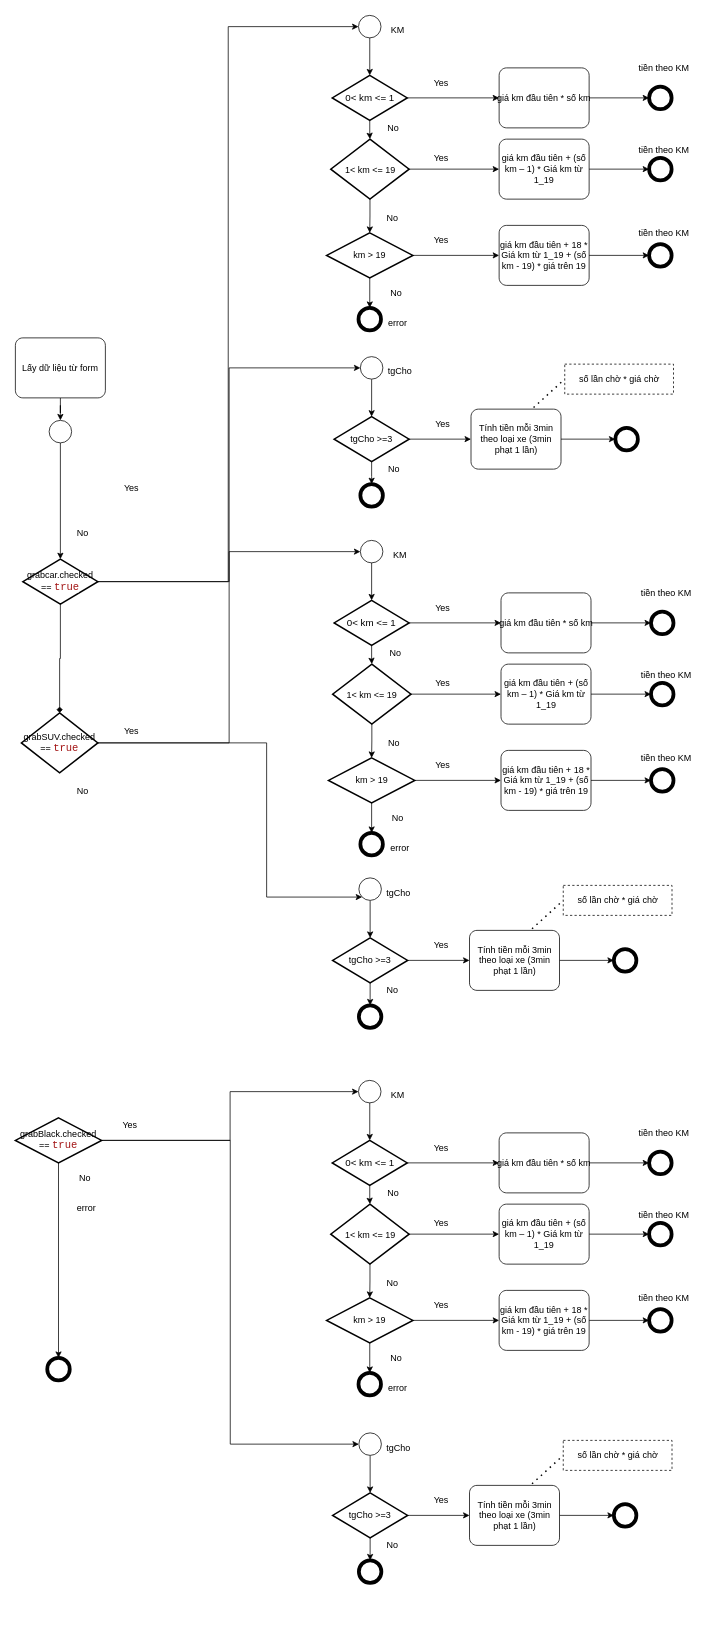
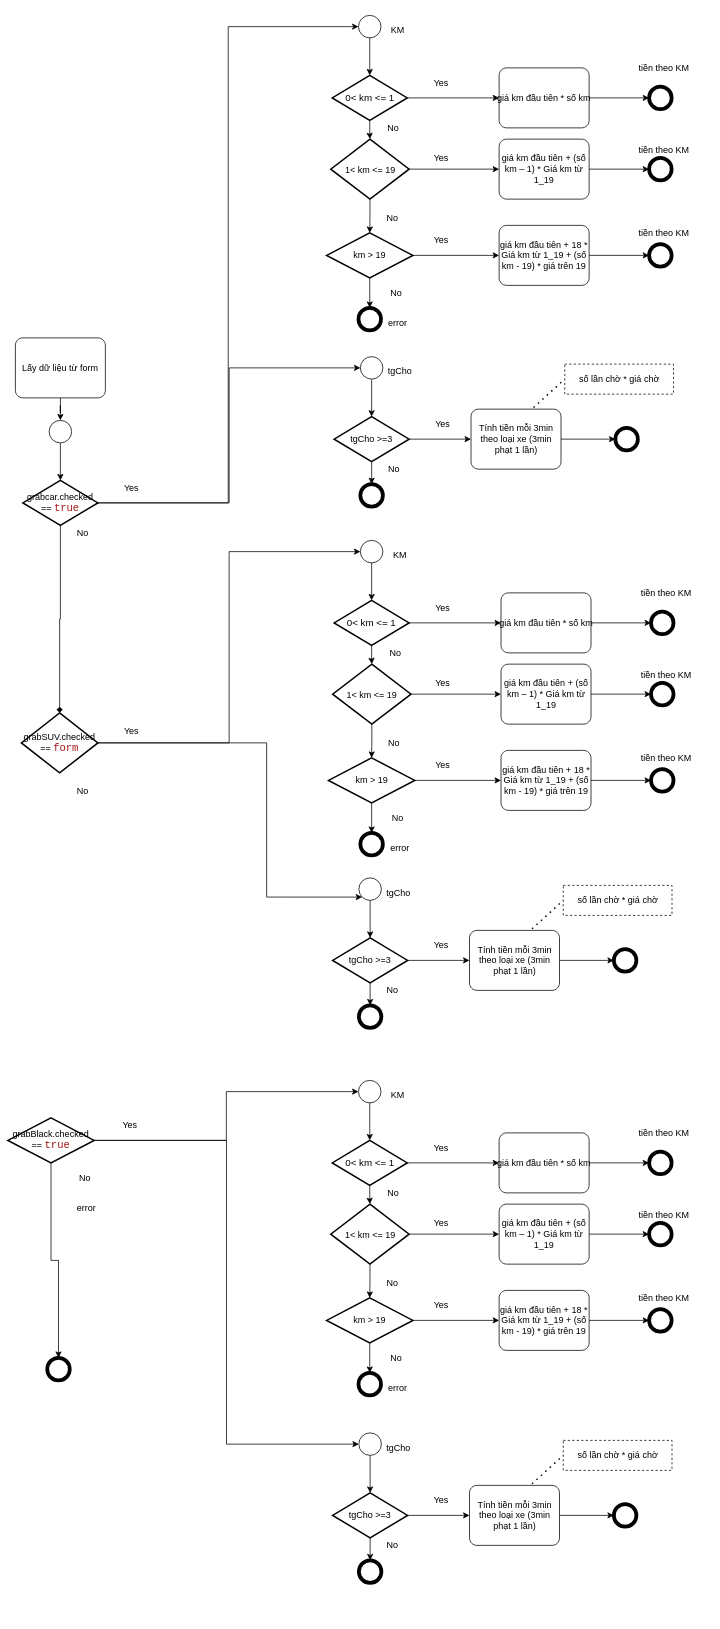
(60, 582) -> (60, 503)
(60, 743) -> (60, 743)
(59, 1140) -> (51, 1140)
